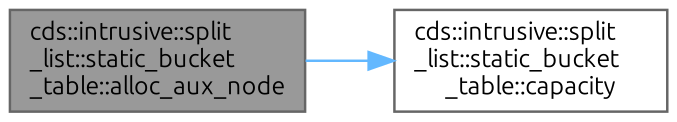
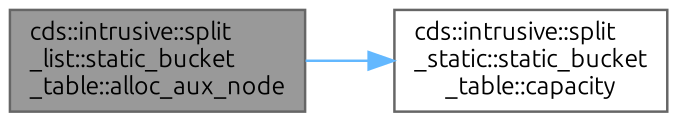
(531, 61) -> (531, 61)
